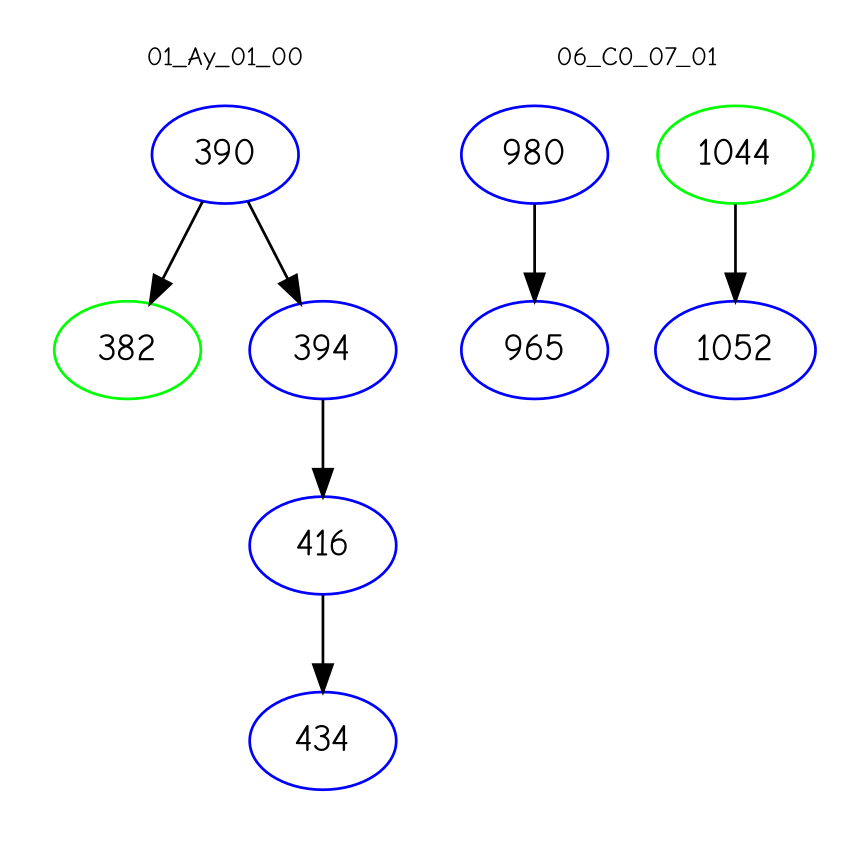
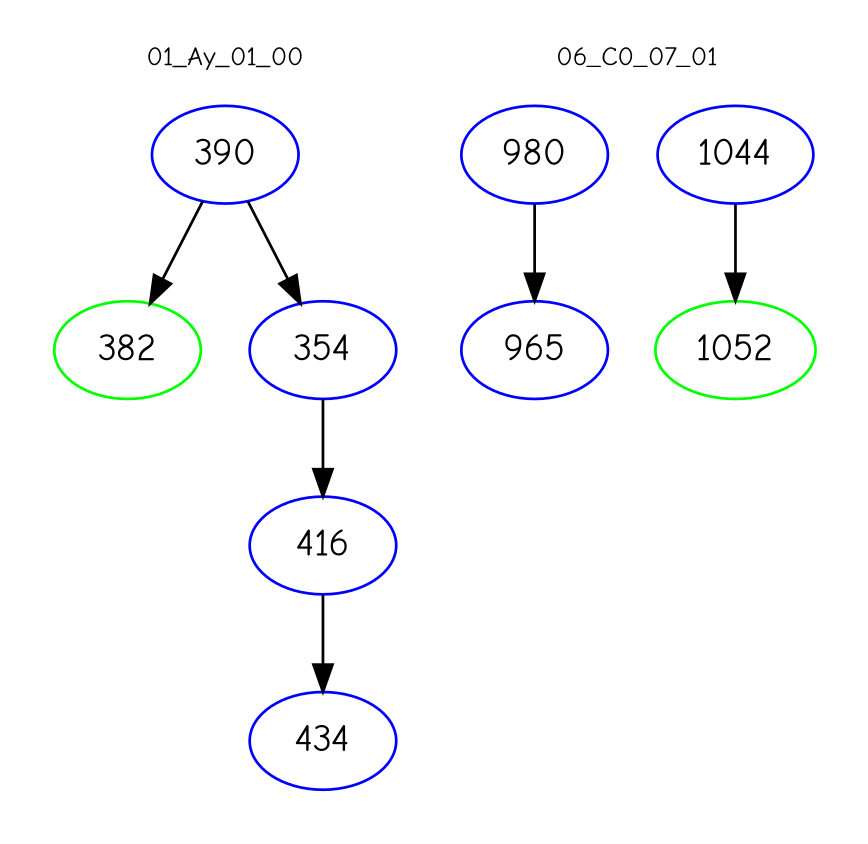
(735, 155) -> (735, 155)
(323, 350) -> (323, 350)
(735, 350) -> (735, 350)
